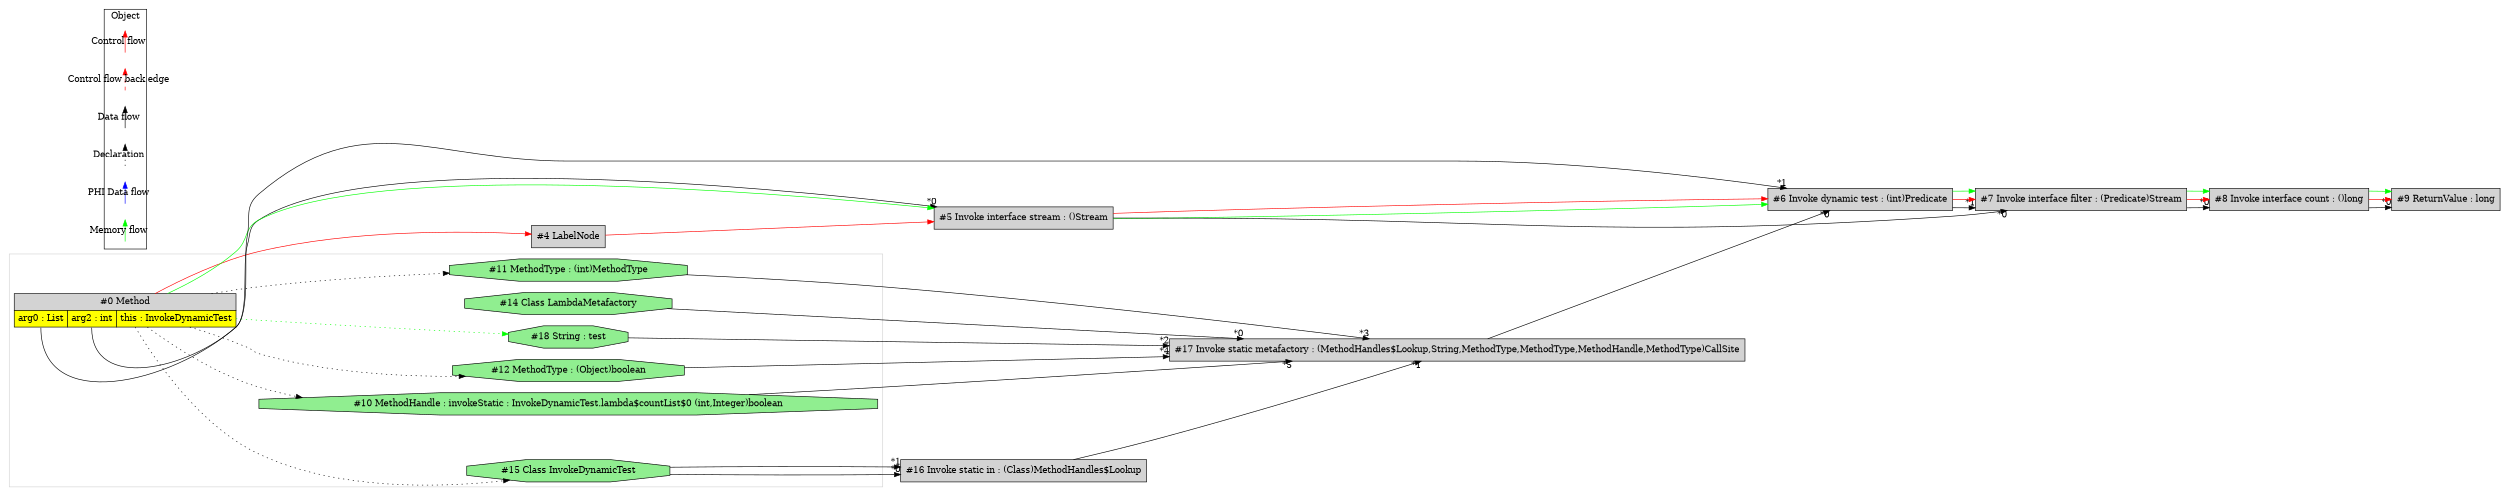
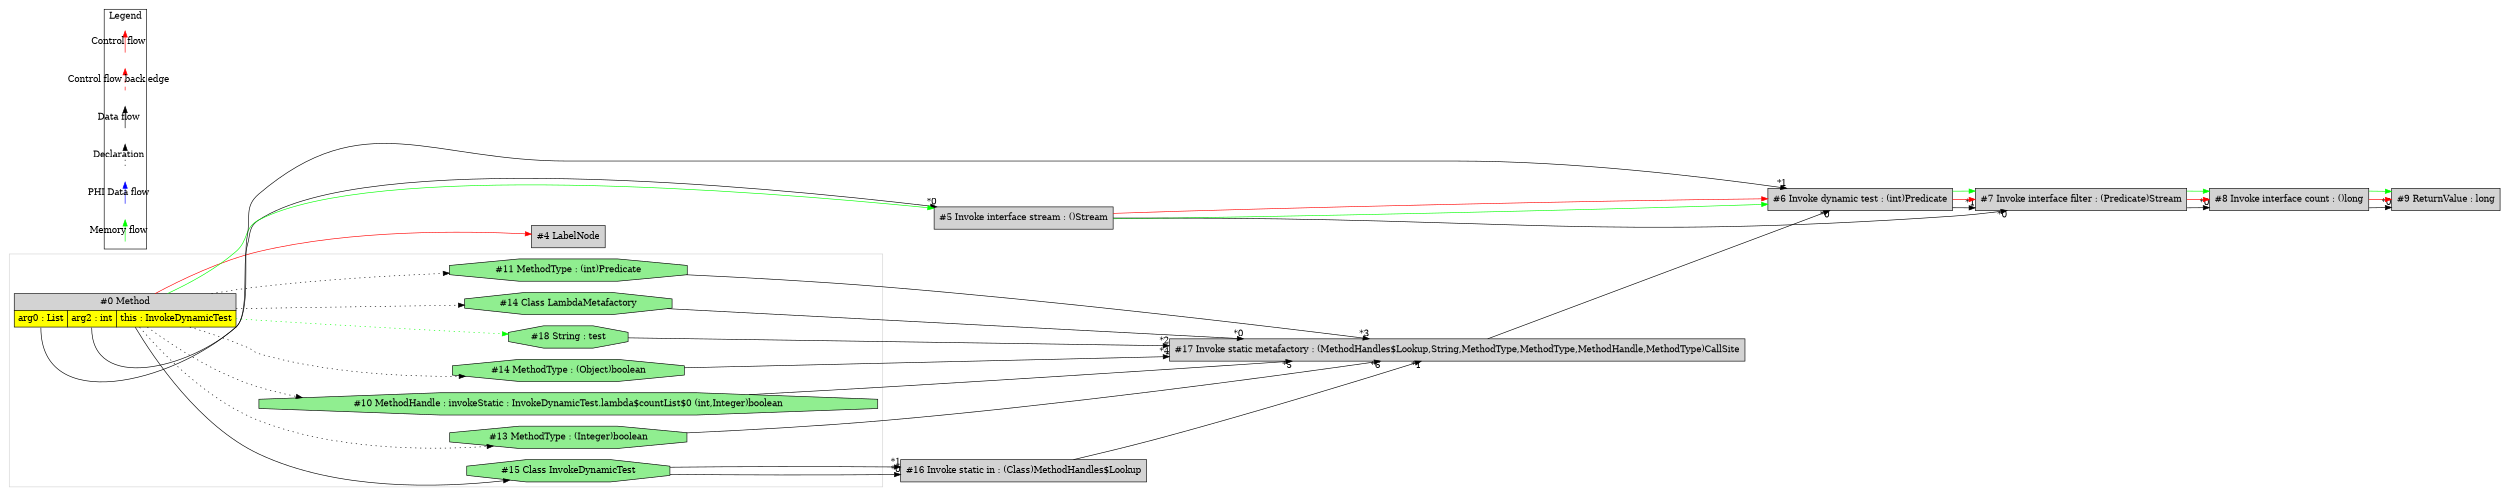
(125, 16) -> (125, 16)
(767, 229) -> none
(568, 270) -> (568, 270)
none -> (347, 307)
(568, 370) -> (568, 370)
none -> (568, 437)
(291, 467) -> (291, 467)
